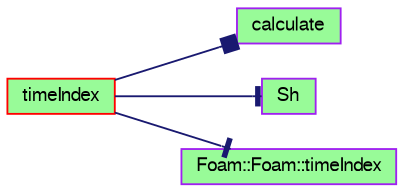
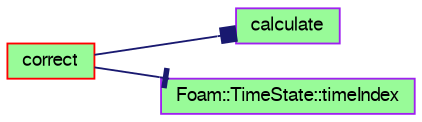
(61, 96) -> (51, 61)
(289, 96) -> none
(289, 167) -> (288, 96)
